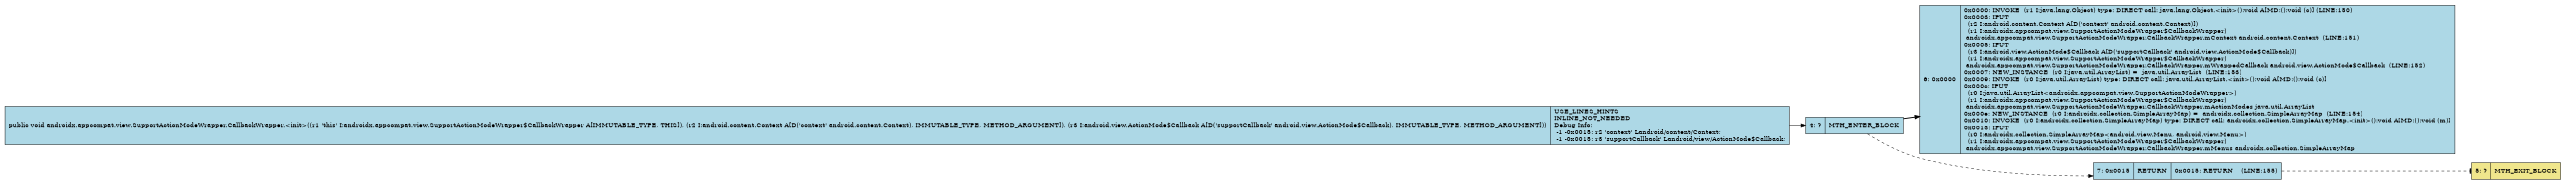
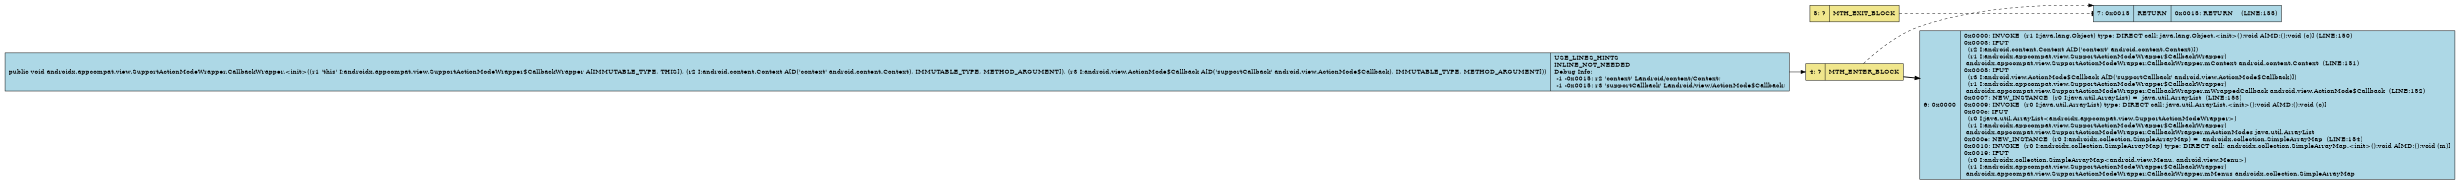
(1855, 126) -> (1855, 72)
(1989, 128) -> (1989, 153)
(2375, 171) -> (1995, 14)
